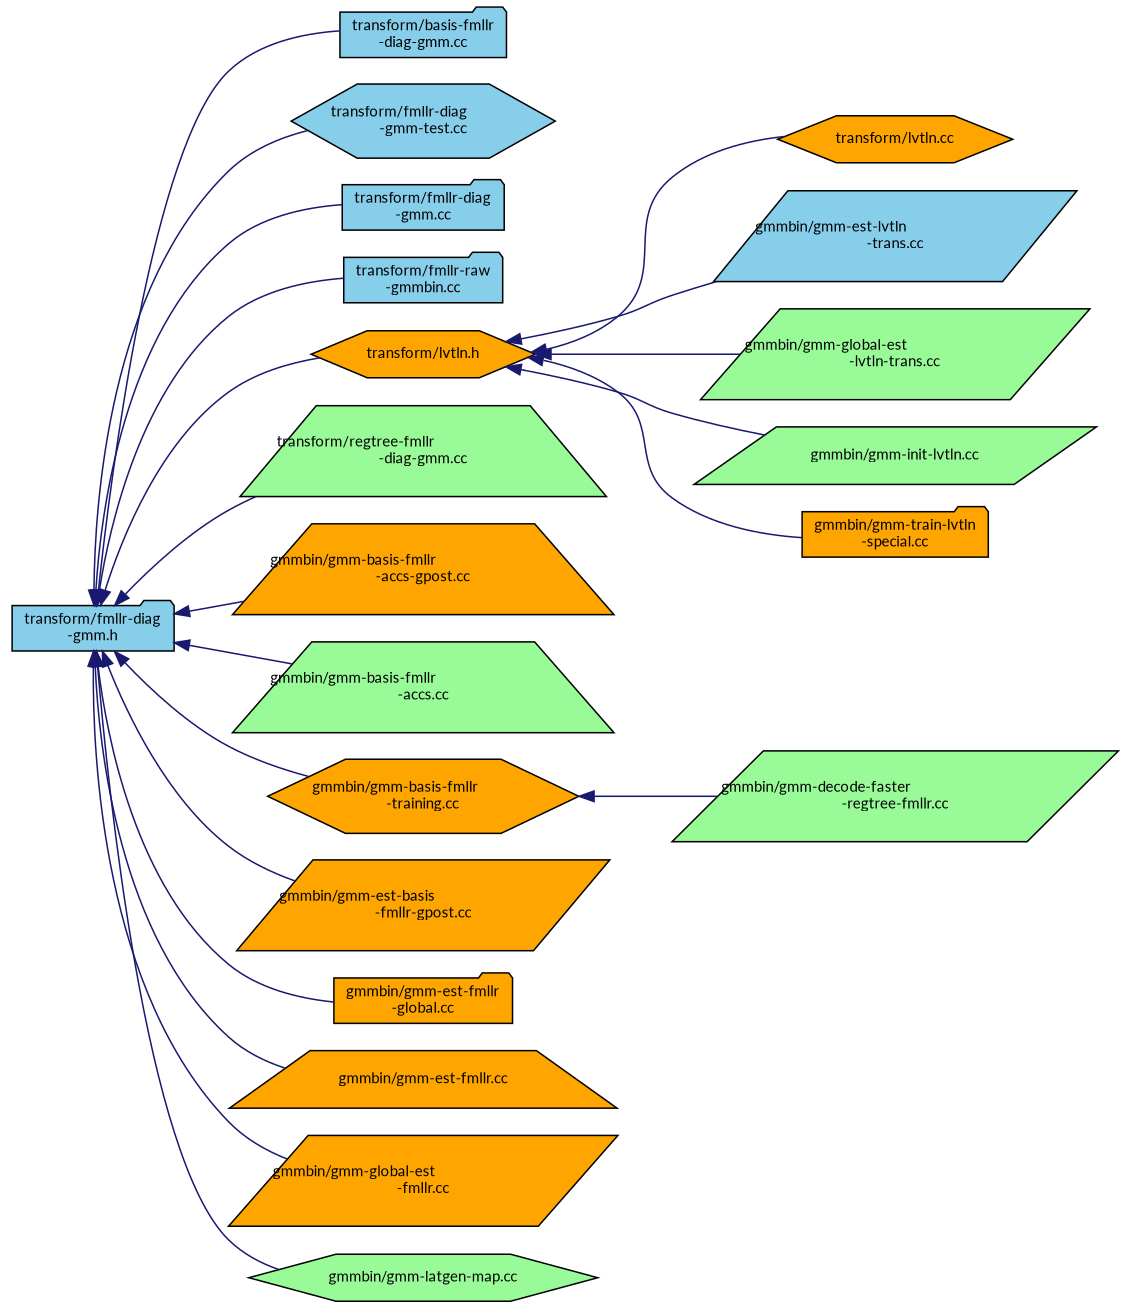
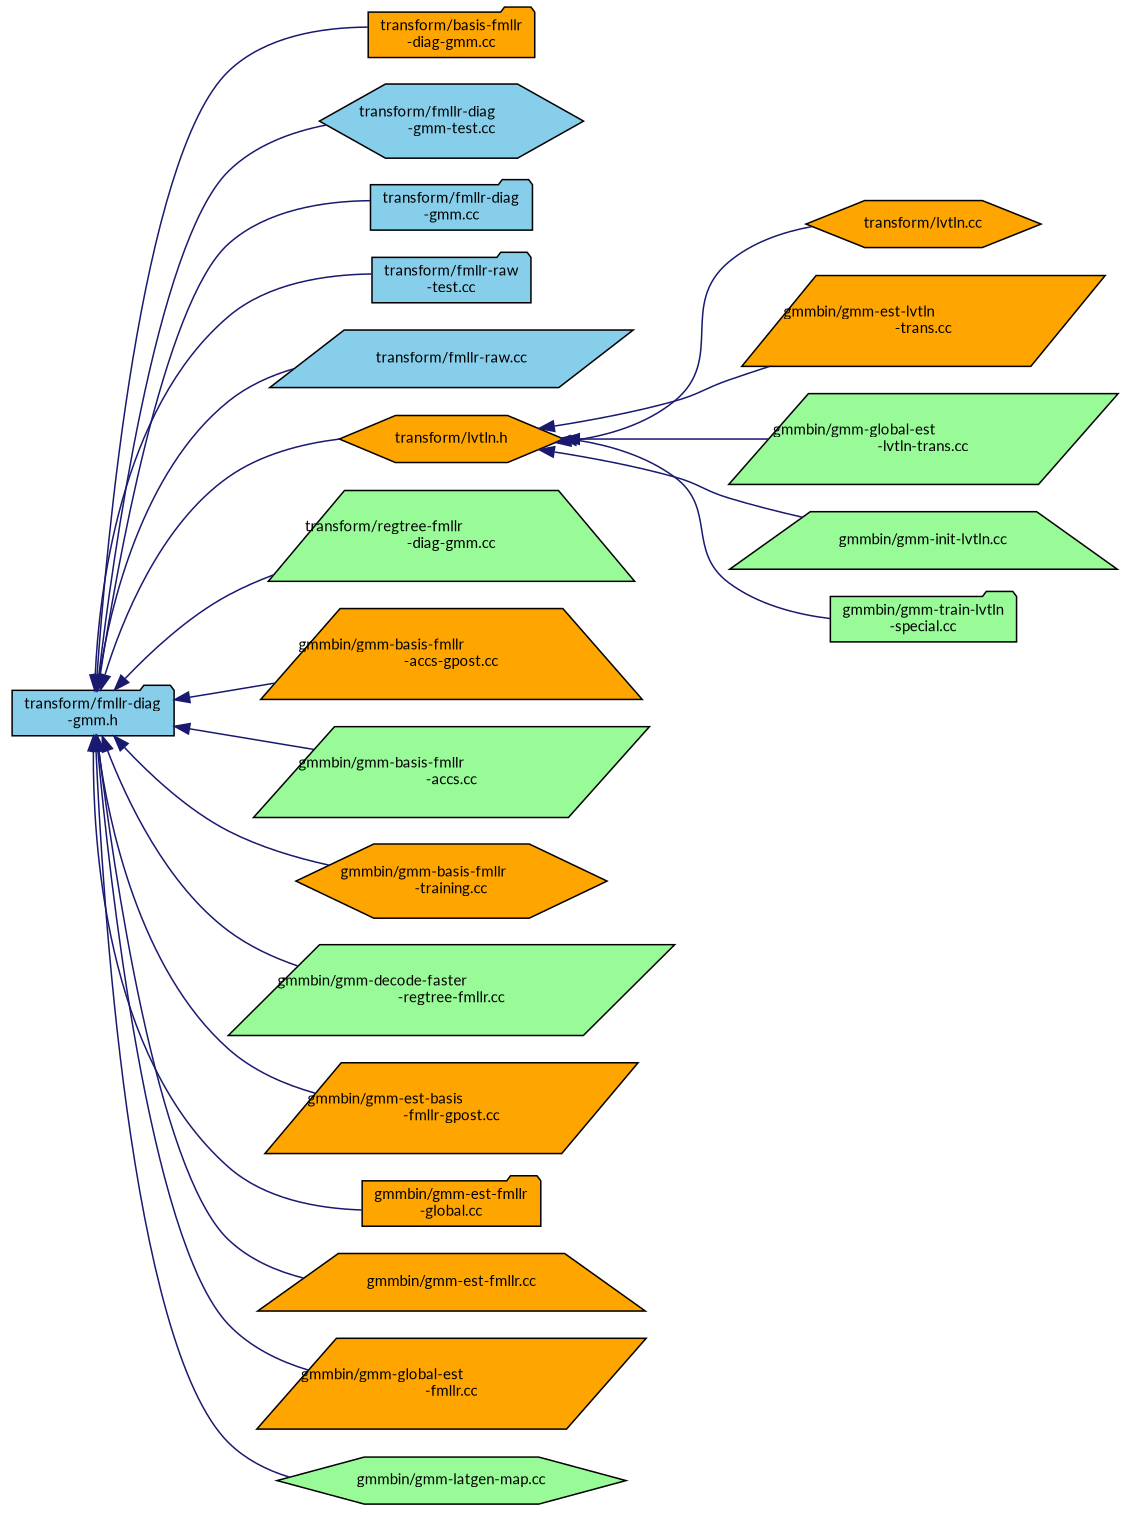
(423, 35) -> (451, 35)
(895, 236) -> (923, 321)
(423, 280) -> (451, 280)
none -> (451, 359)
(895, 456) -> (923, 540)
(895, 534) -> (923, 619)
(423, 687) -> (451, 772)
(656, 796) -> (179, 881)
